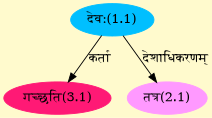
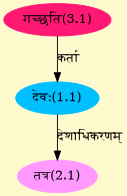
(88, 55) -> (57, 54)
